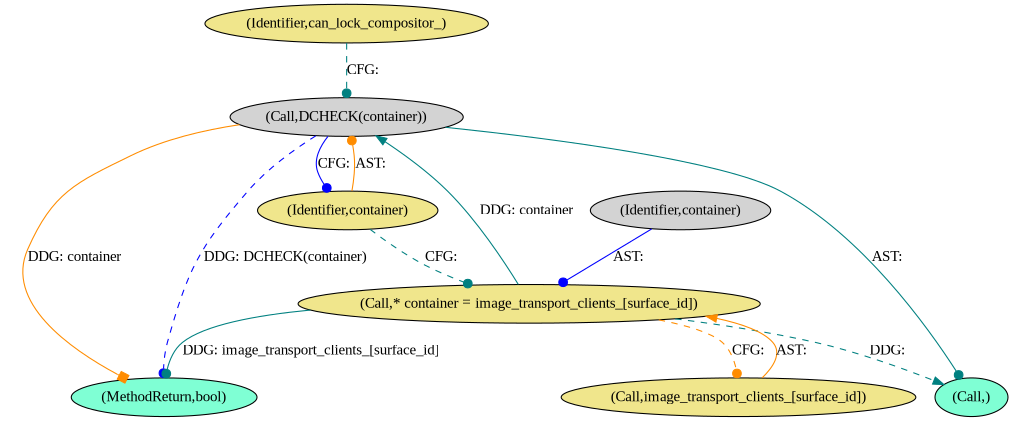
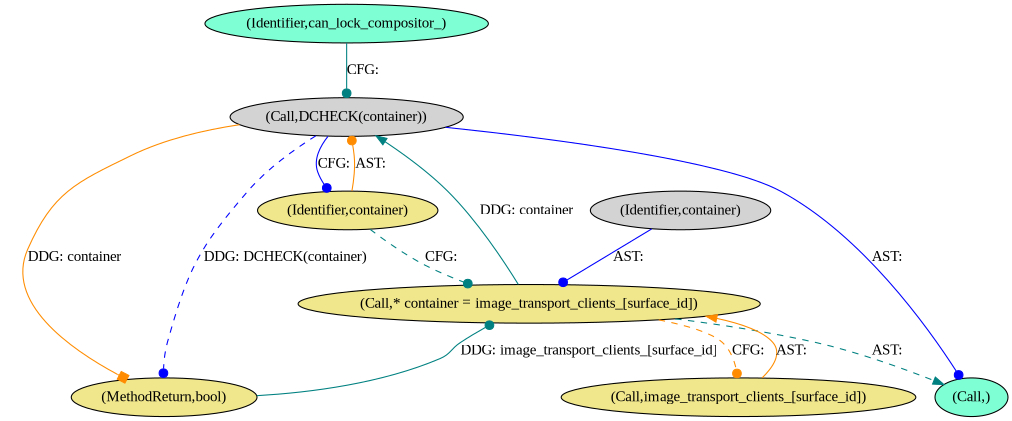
(347, 24) -> (347, 24)
(347, 66) -> (347, 66)
(739, 176) -> (739, 176)
(229, 323) -> (377, 379)
(889, 351) -> (889, 351)
(164, 397) -> (164, 397)
